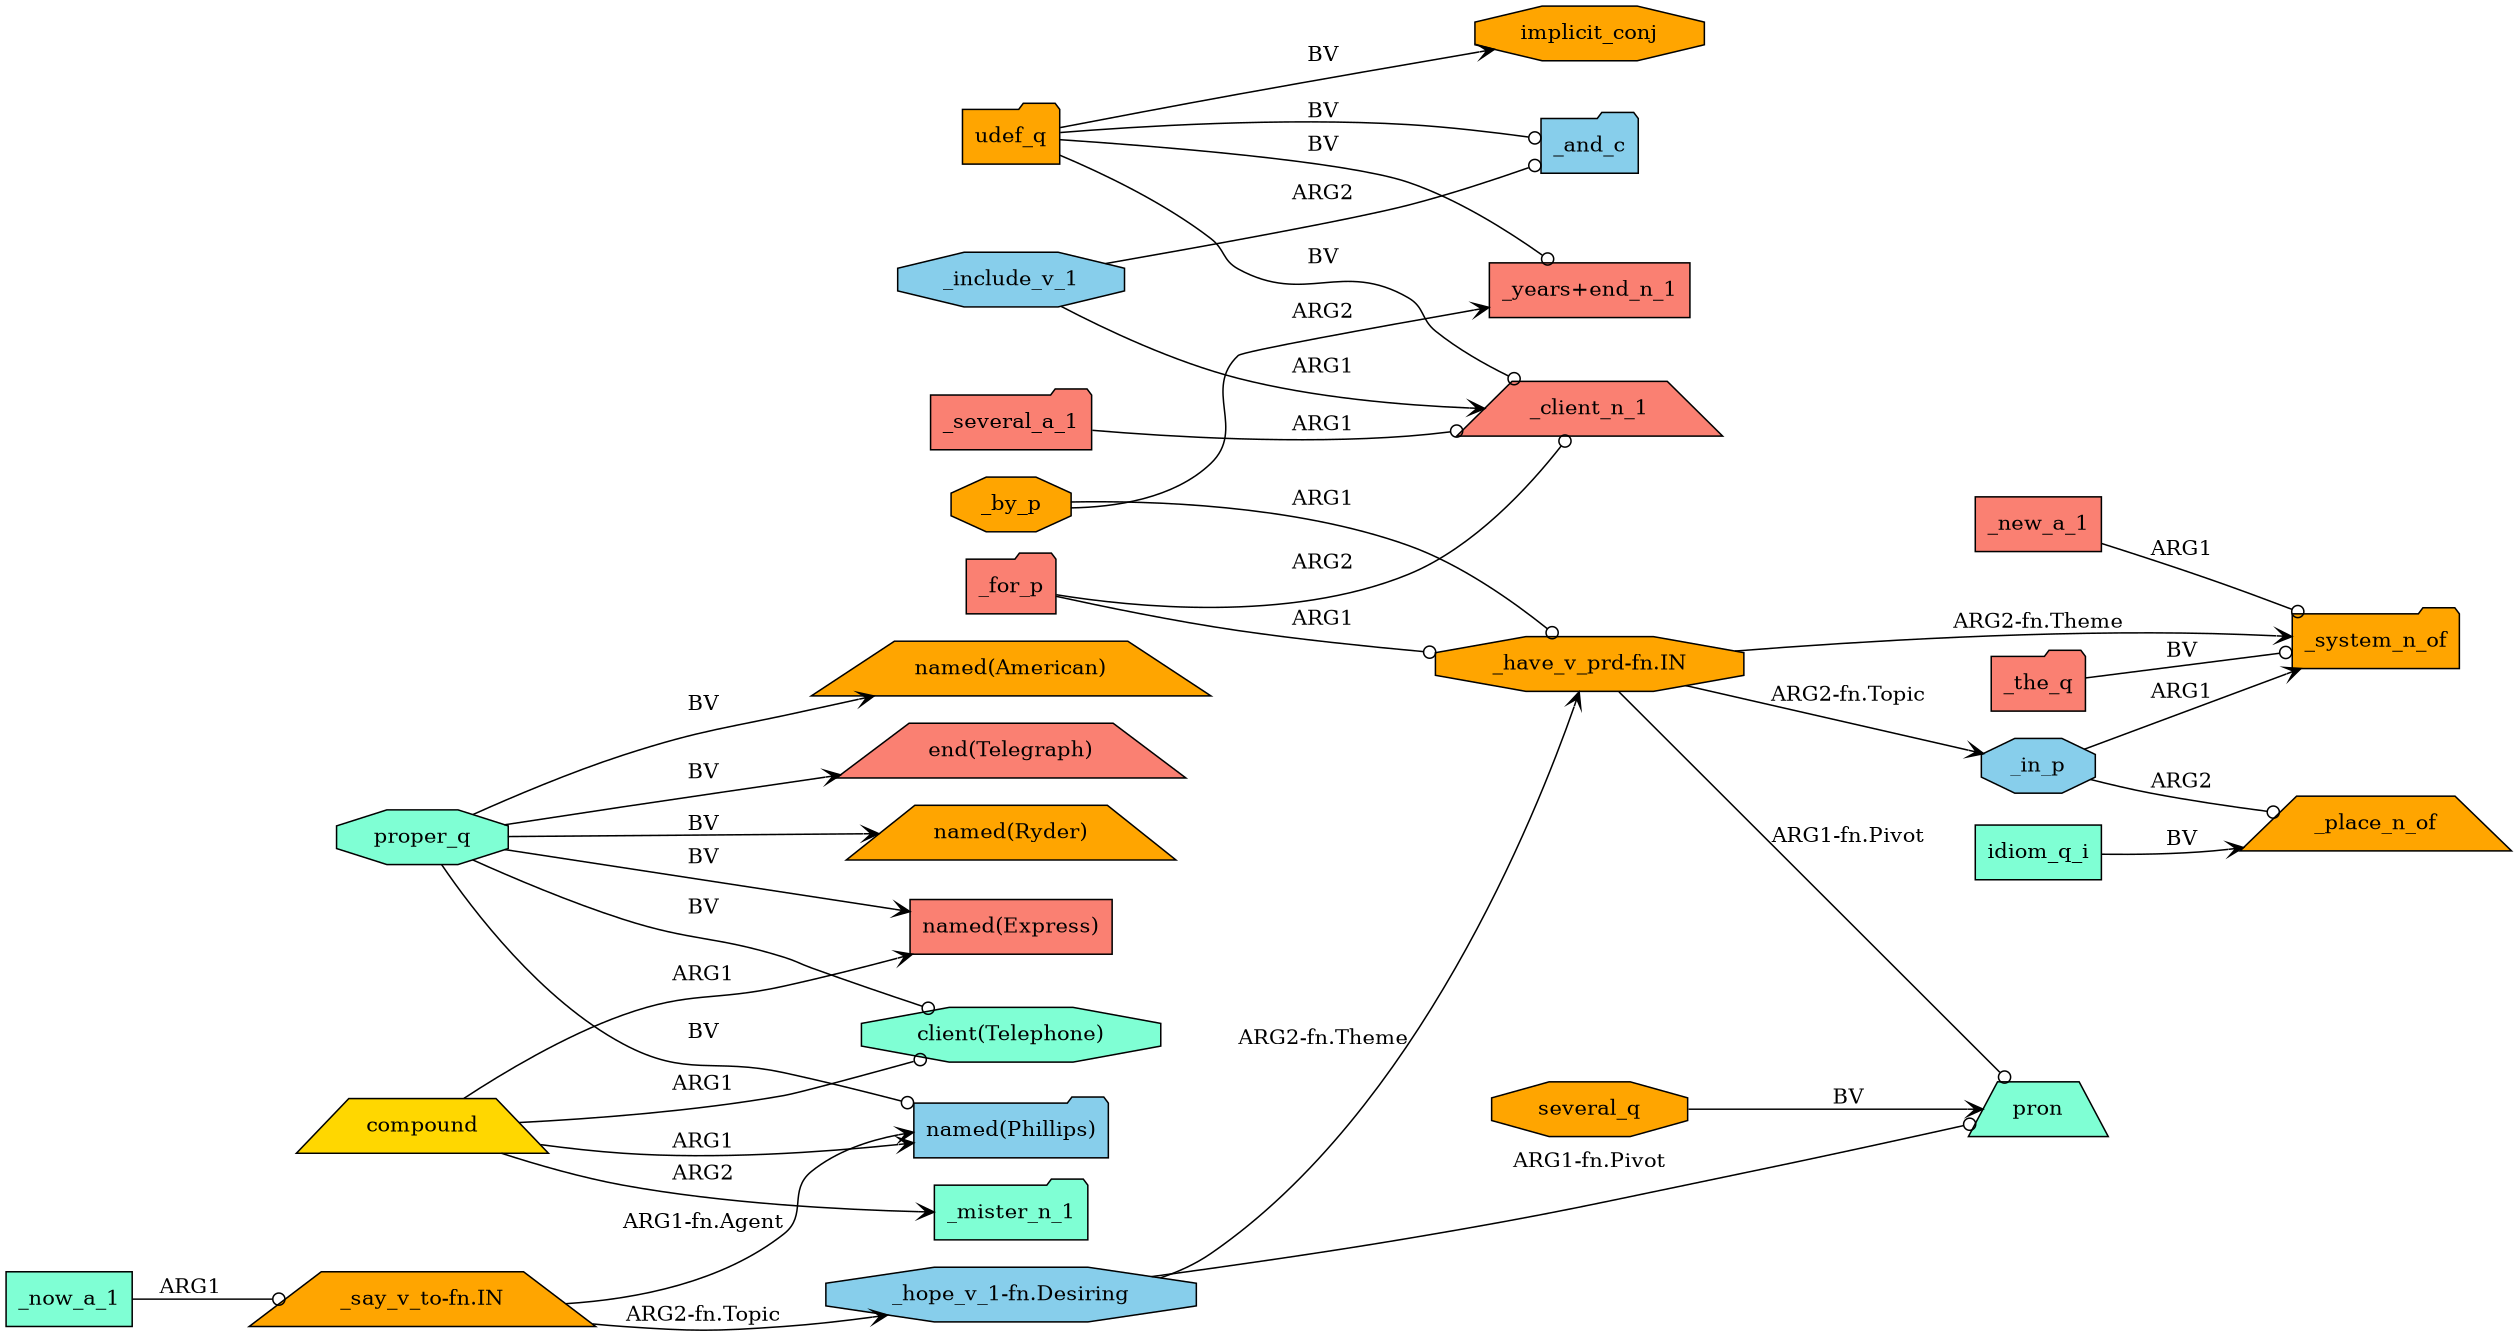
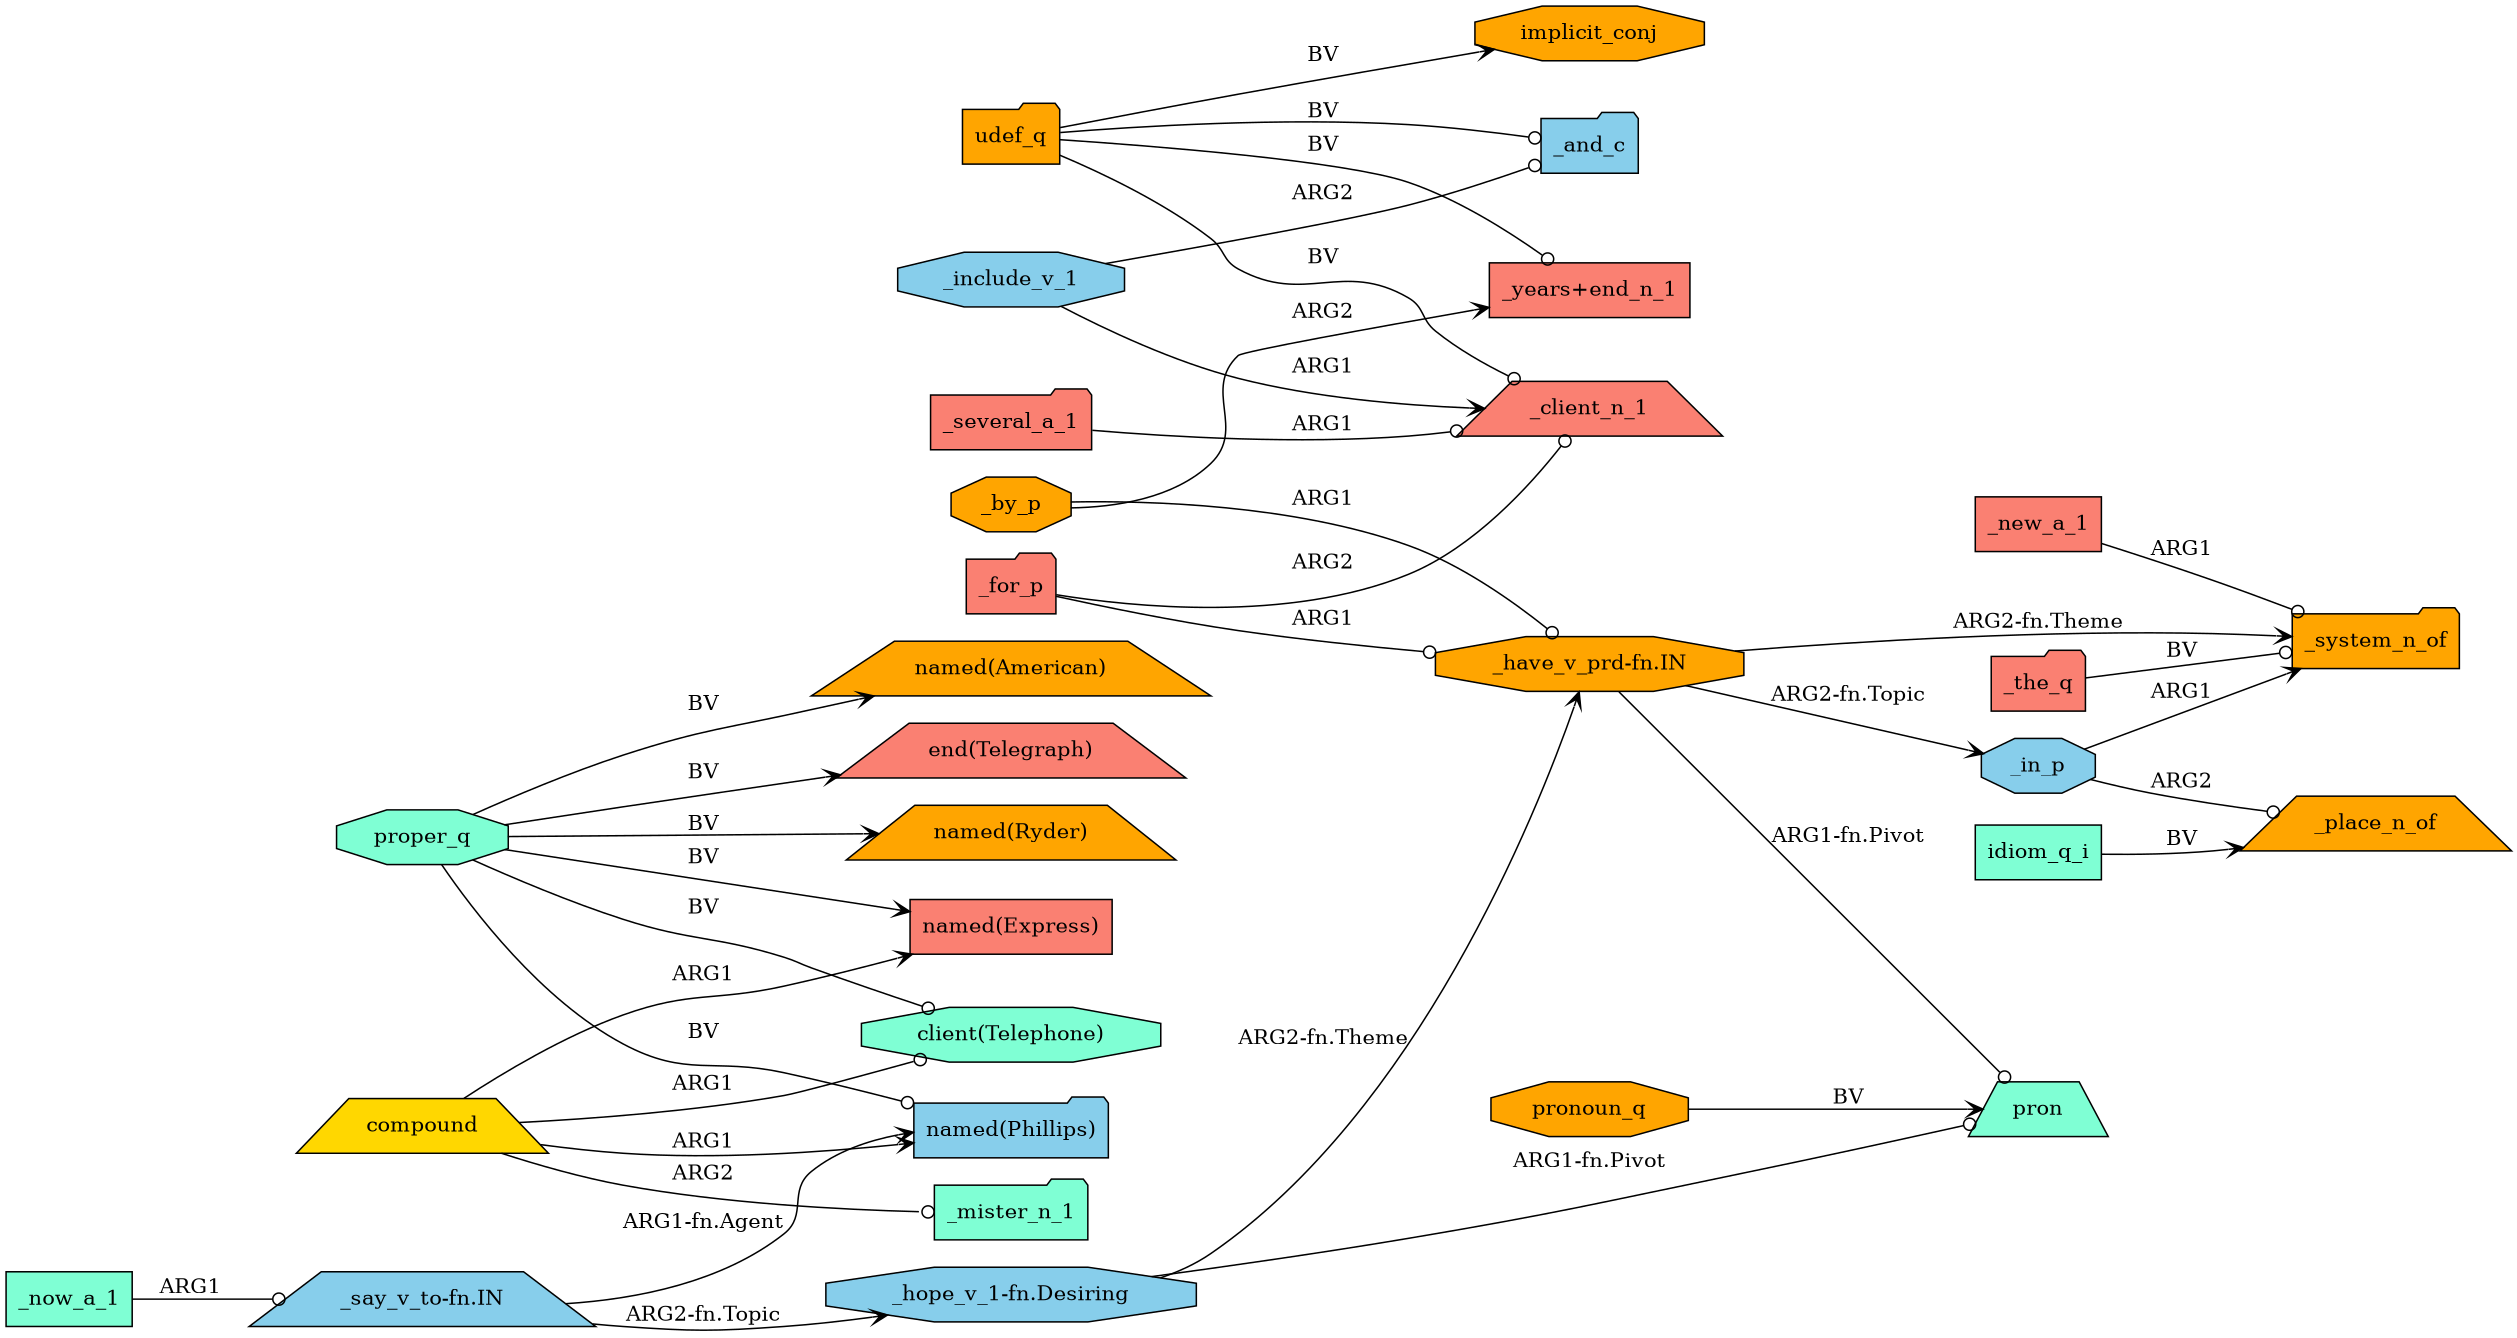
(1590, 1109) -> (1590, 1109)
(708, 1198) -> (708, 1198)
(422, 1299) -> (422, 1299)
